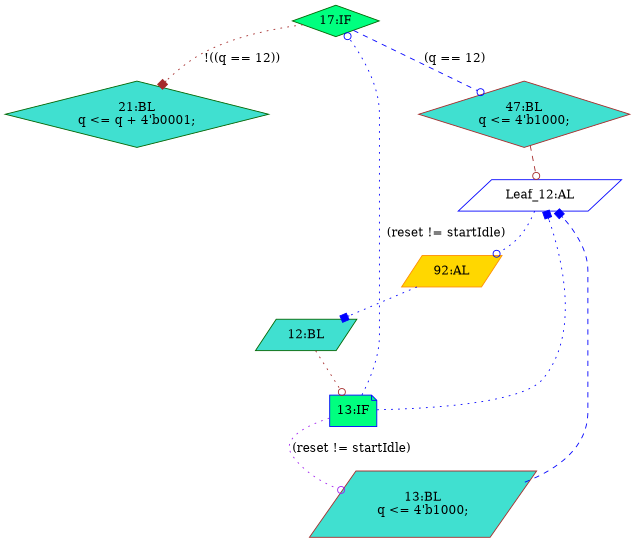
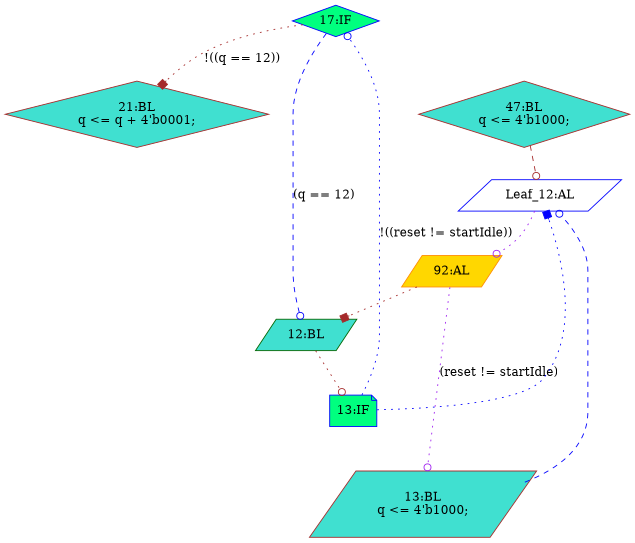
(336, 21) -> (336, 21)
(415, 61) -> (293, 169)
(137, 114) -> (137, 114)
(446, 233) -> (446, 233)
(521, 235) -> (521, 235)
(385, 301) -> (385, 301)
(588, 362) -> (588, 362)
(292, 454) -> (439, 376)
